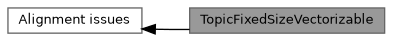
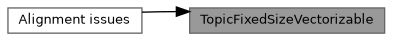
(173, 29) -> (159, 12)
